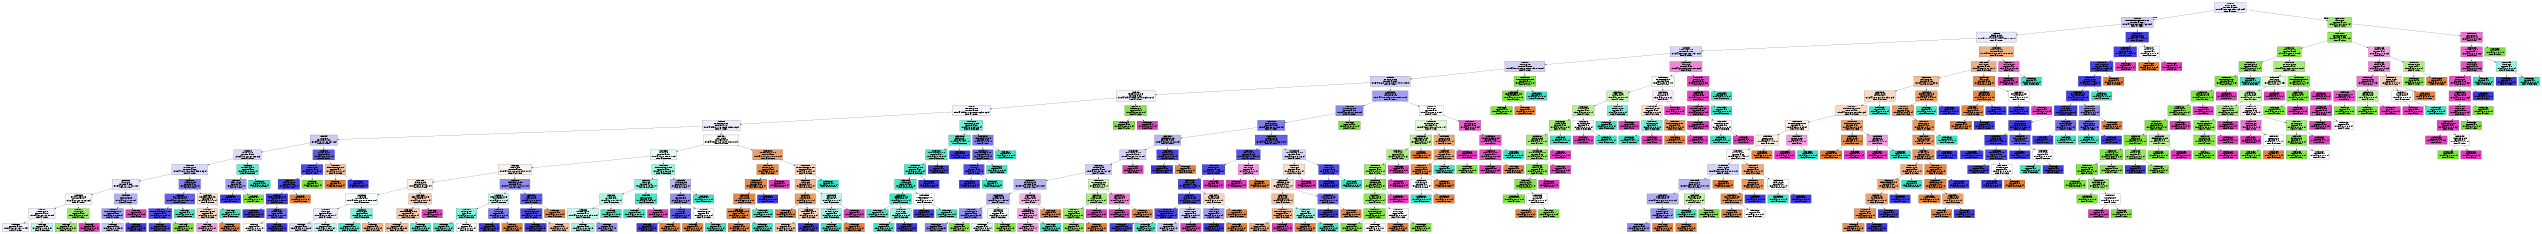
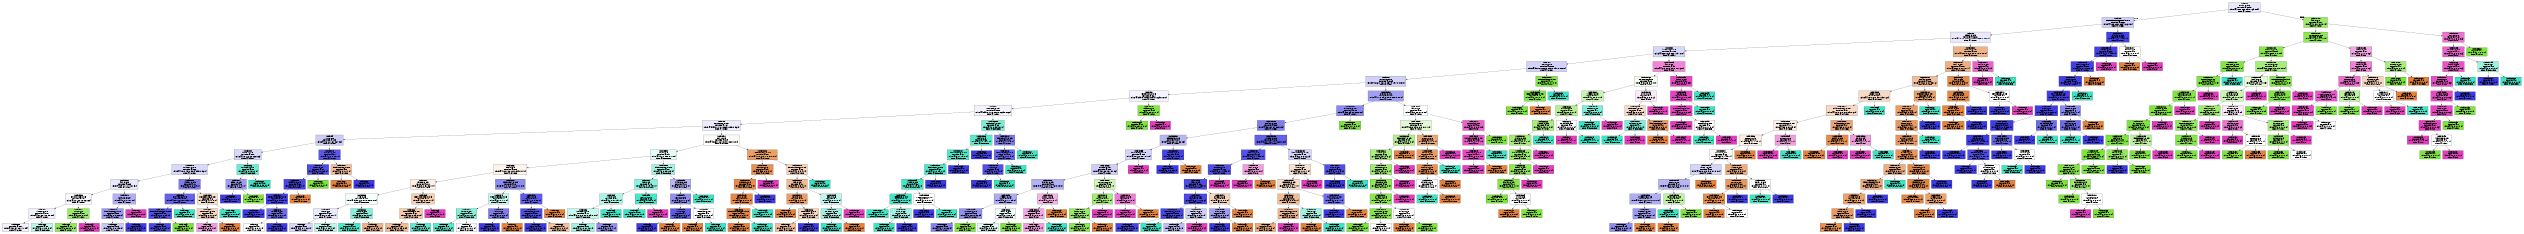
(1938, 103) -> (1918, 118)
(2390, 110) -> (2372, 110)
(1973, 114) -> (1953, 114)
(2111, 158) -> (2093, 158)
(1467, 162) -> (1485, 133)
(466, 214) -> (466, 214)
(1145, 230) -> (1151, 230)
